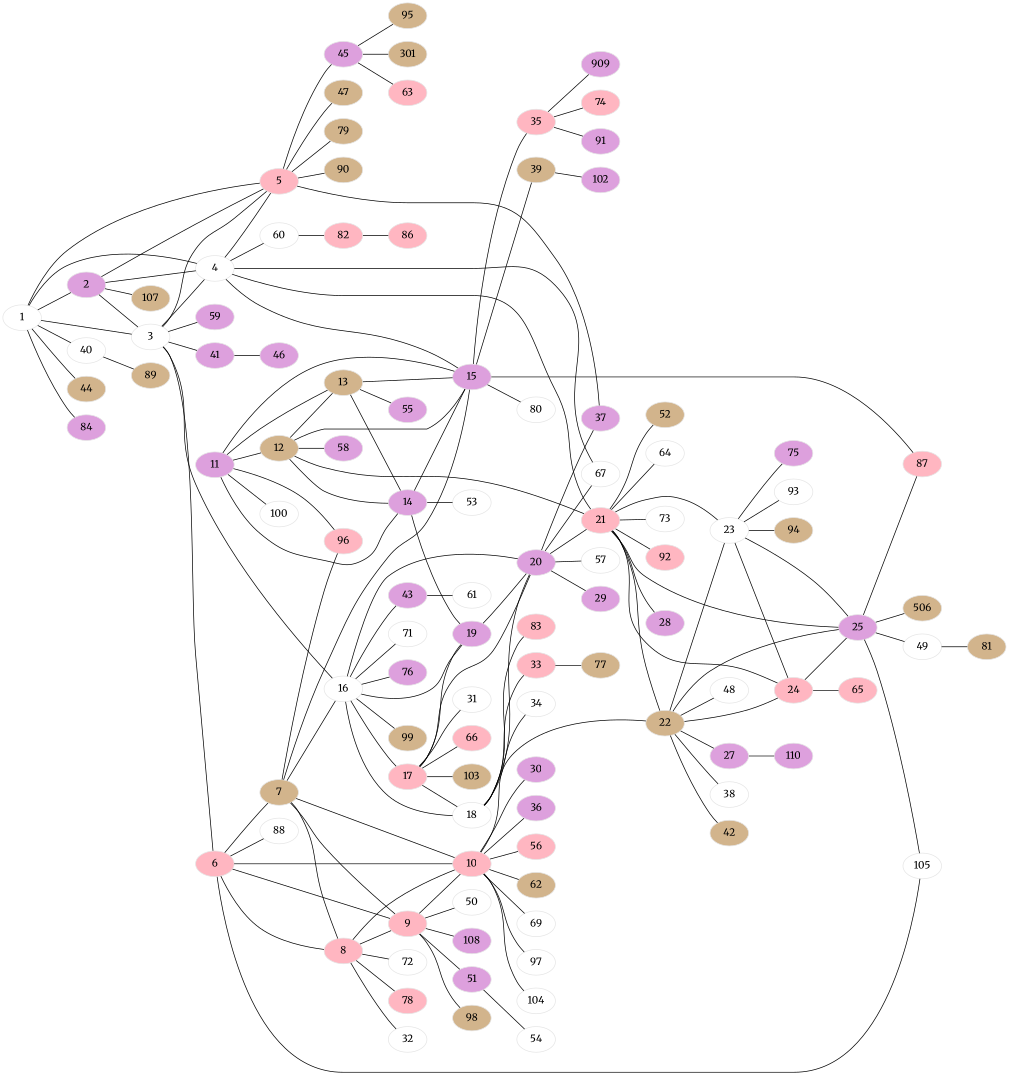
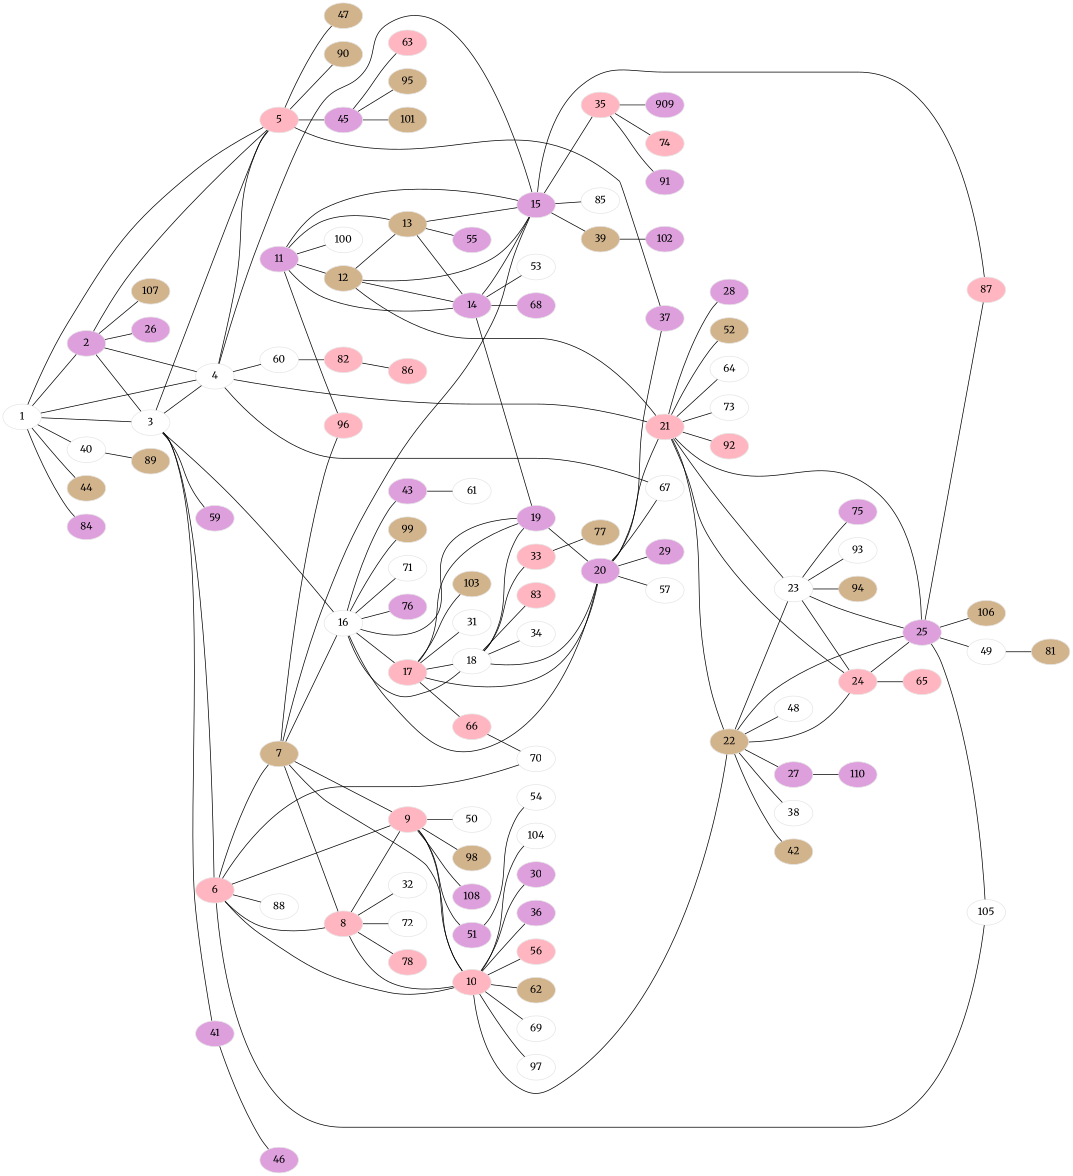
(408, 54) -> (408, 120)
(343, 131) -> none
none -> (536, 306)
none -> (151, 330)
(536, 410) -> (600, 201)
(343, 448) -> none
none -> (504, 590)
(922, 608) -> (986, 613)
none -> (536, 759)
